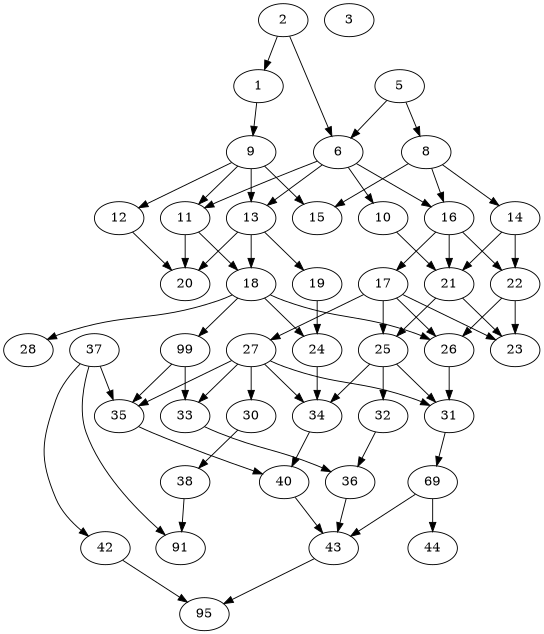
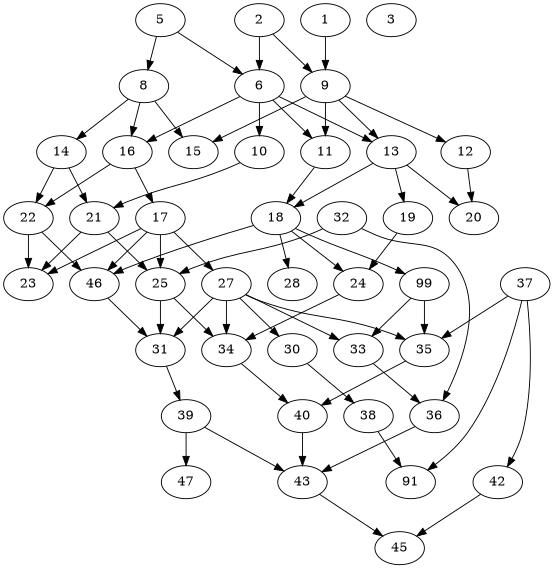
(273, 49) -> (289, 50)
(185, 247) -> none
(449, 247) -> none
(449, 350) -> (94, 284)
(383, 379) -> (256, 250)
(433, 482) -> (186, 416)
(433, 548) -> (186, 482)
(204, 614) -> (400, 548)
